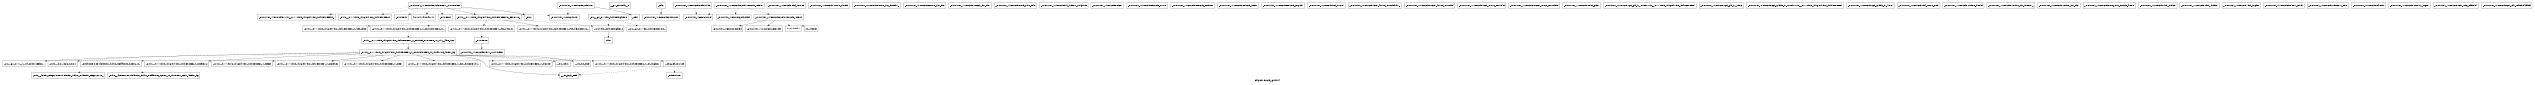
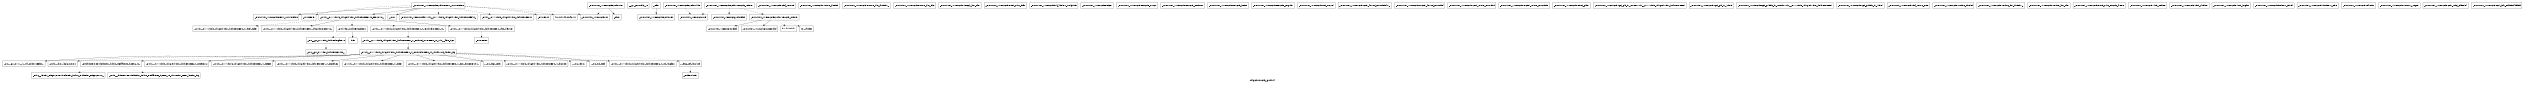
(608, 22) -> (340, 34)
(482, 46) -> (356, 10)
(622, 72) -> none
